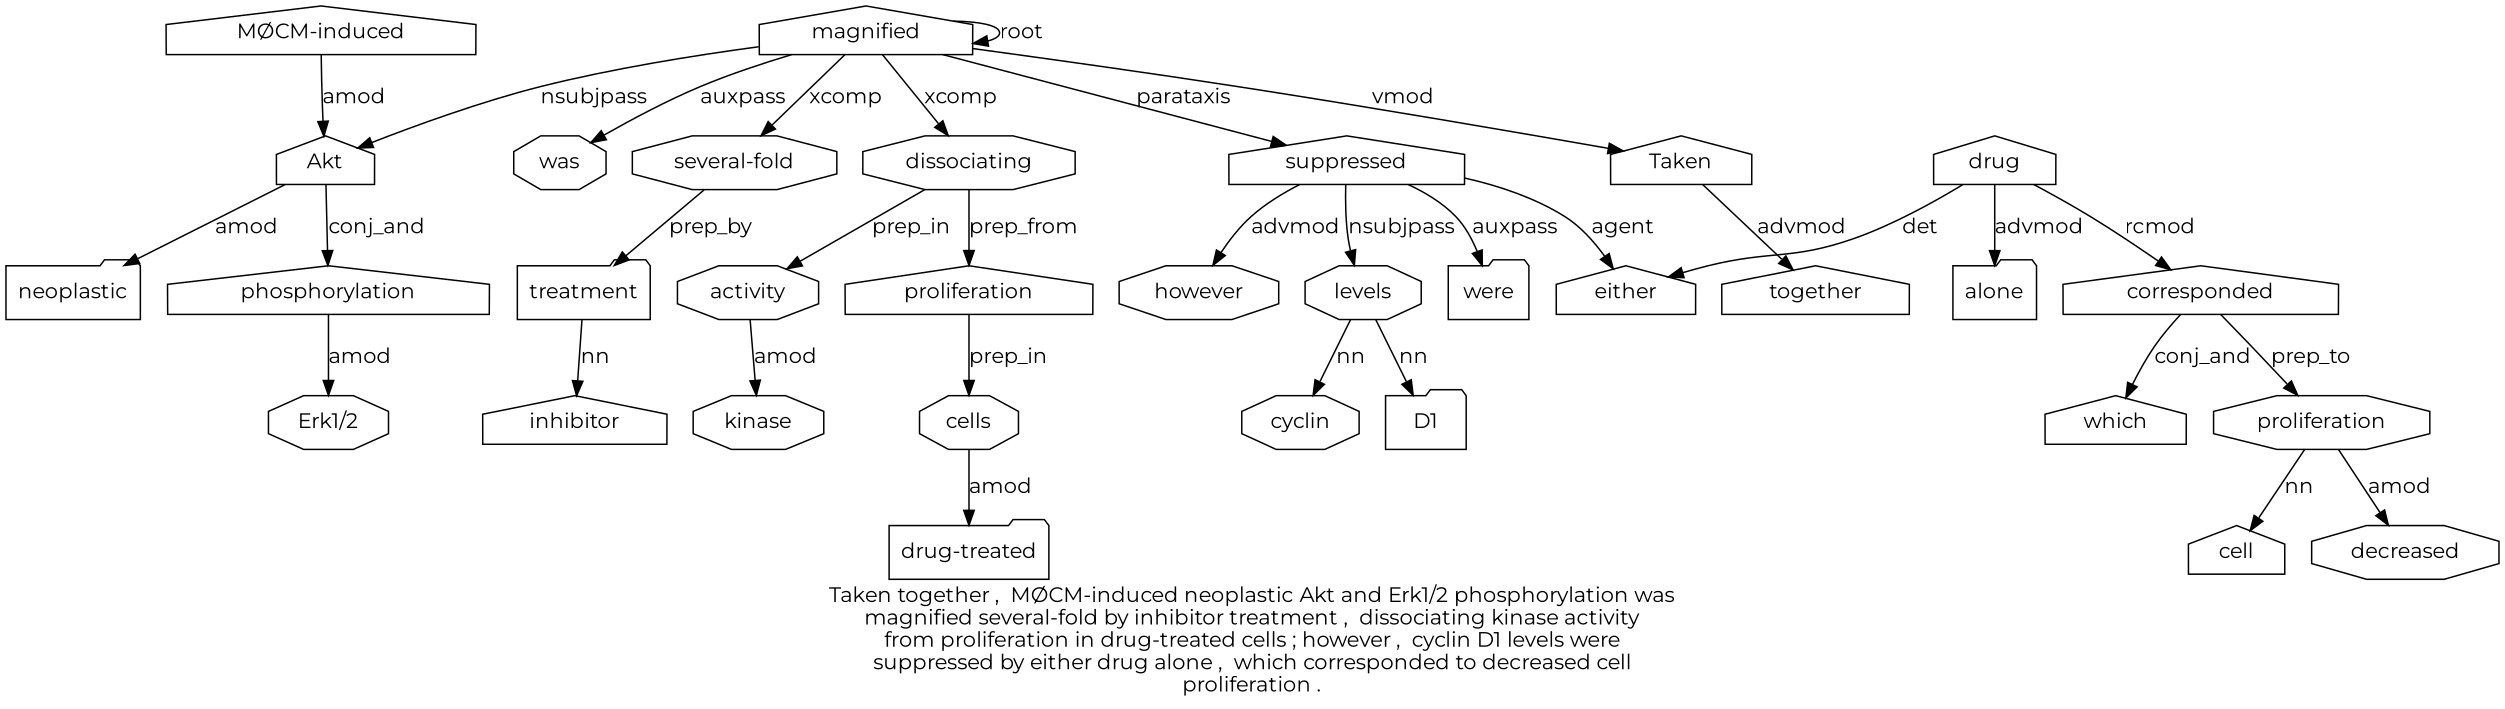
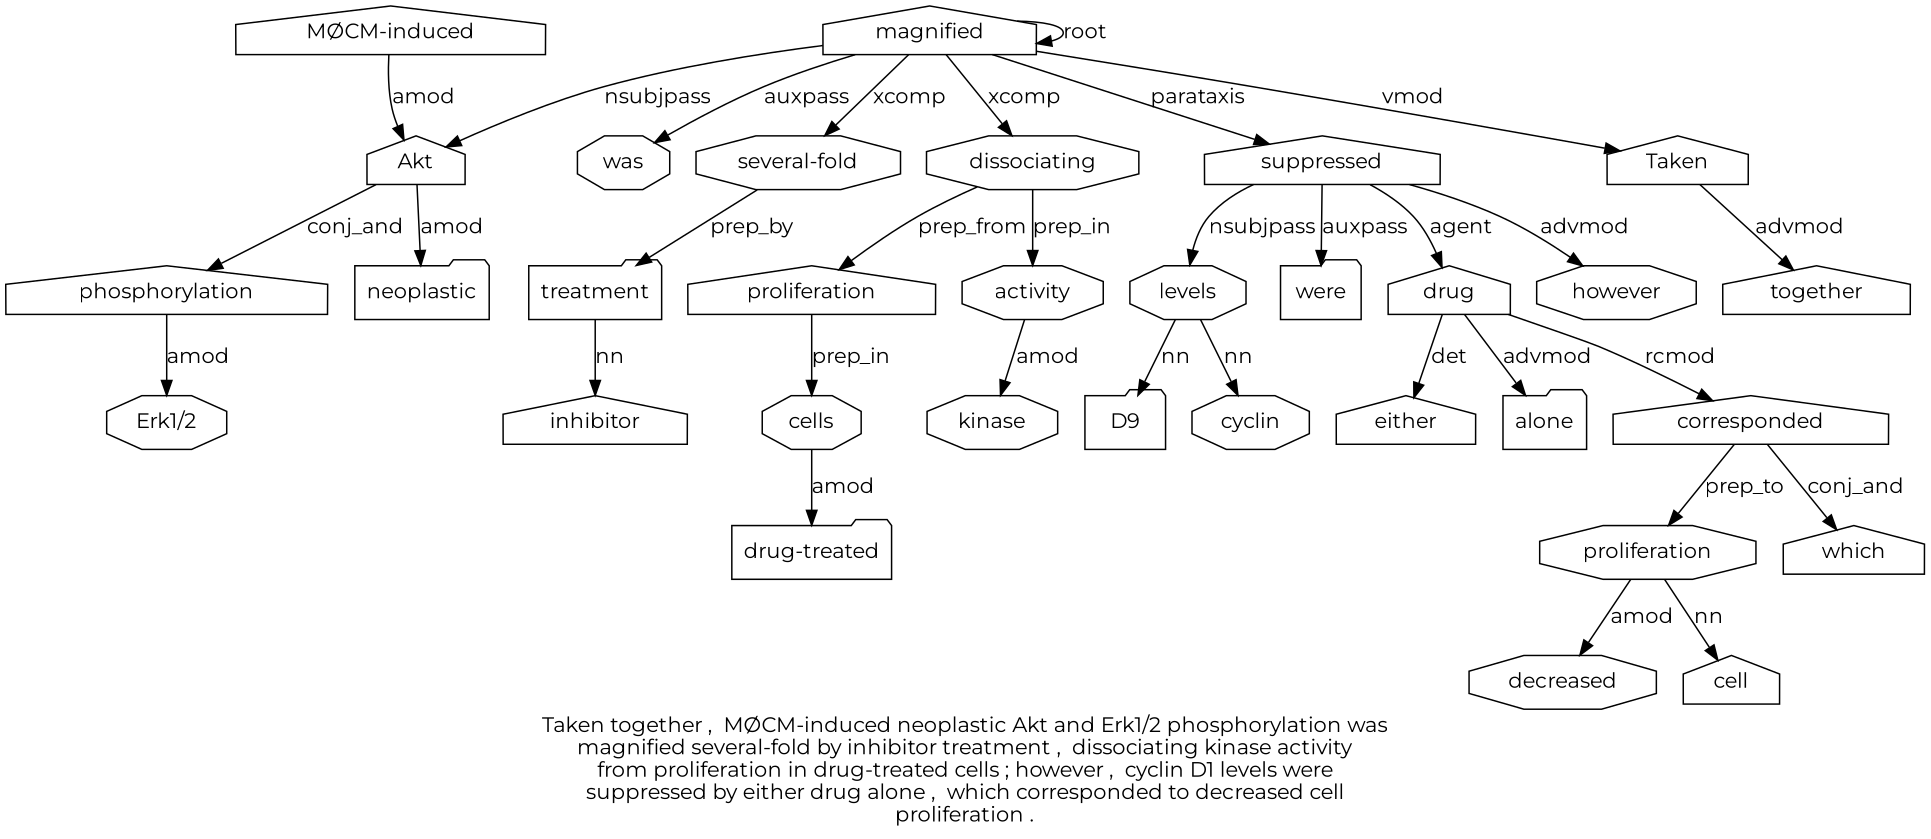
(1542, 204) -> (1410, 213)
(1426, 423) -> (1125, 423)
